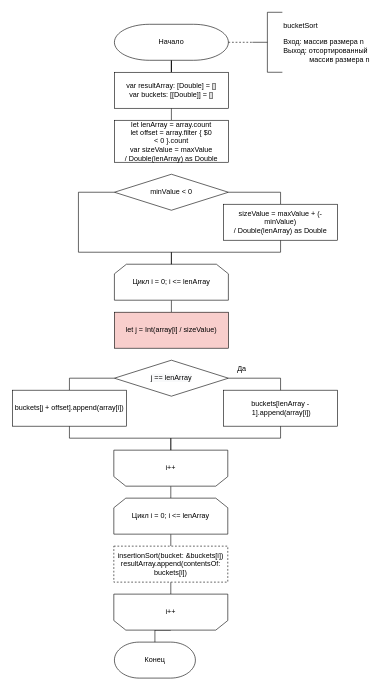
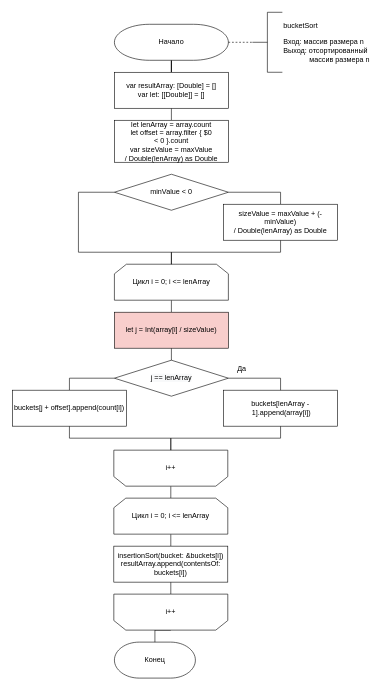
(171, 90) -> (171, 90)
none -> (171, 354)
(69, 408) -> (69, 408)
(171, 564) -> (171, 564)
